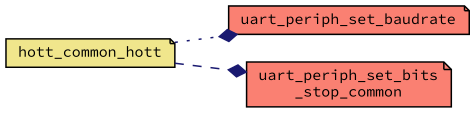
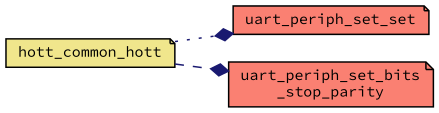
(349, 20) -> (331, 20)
(349, 84) -> (331, 84)
